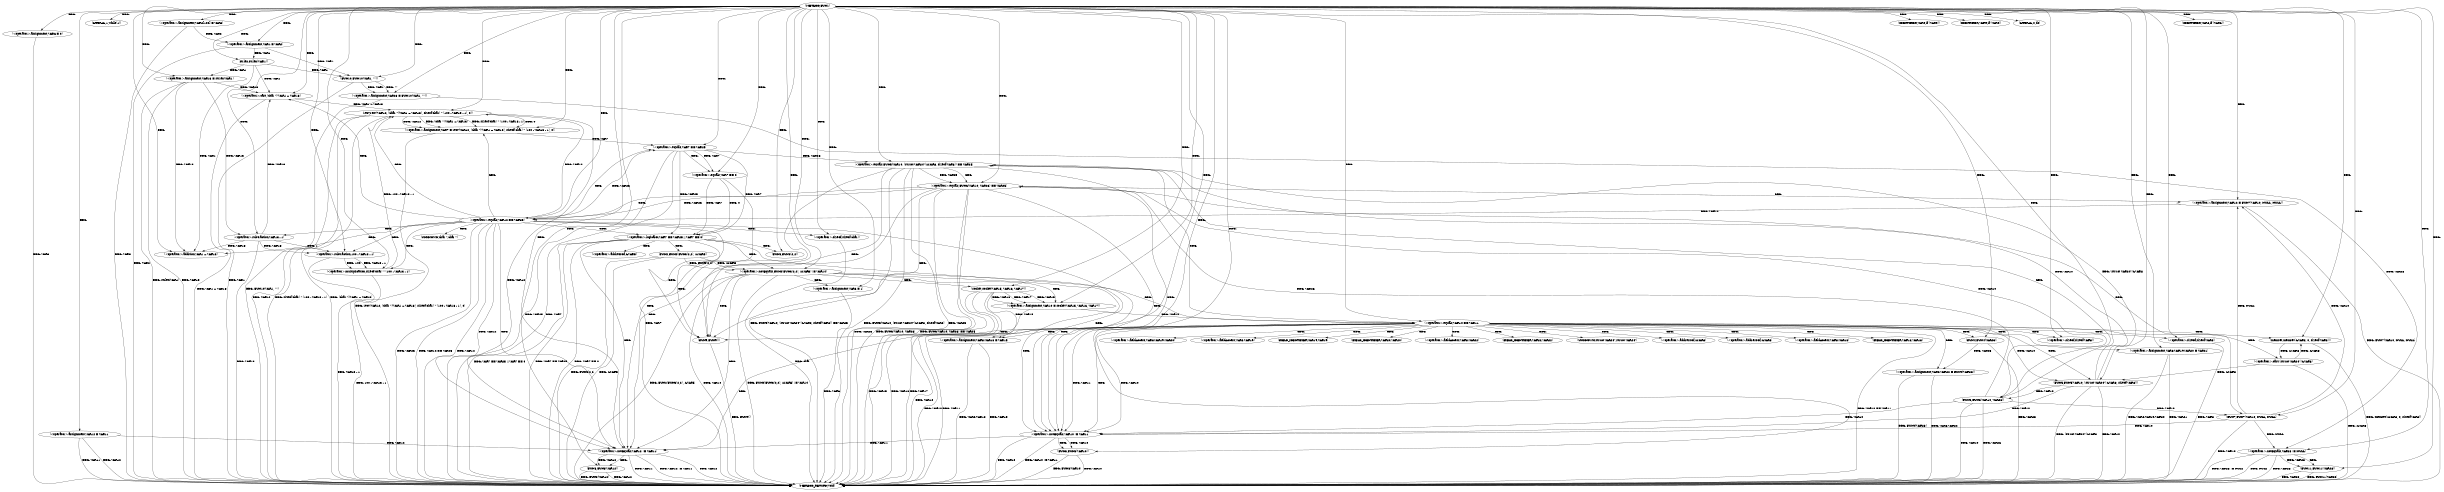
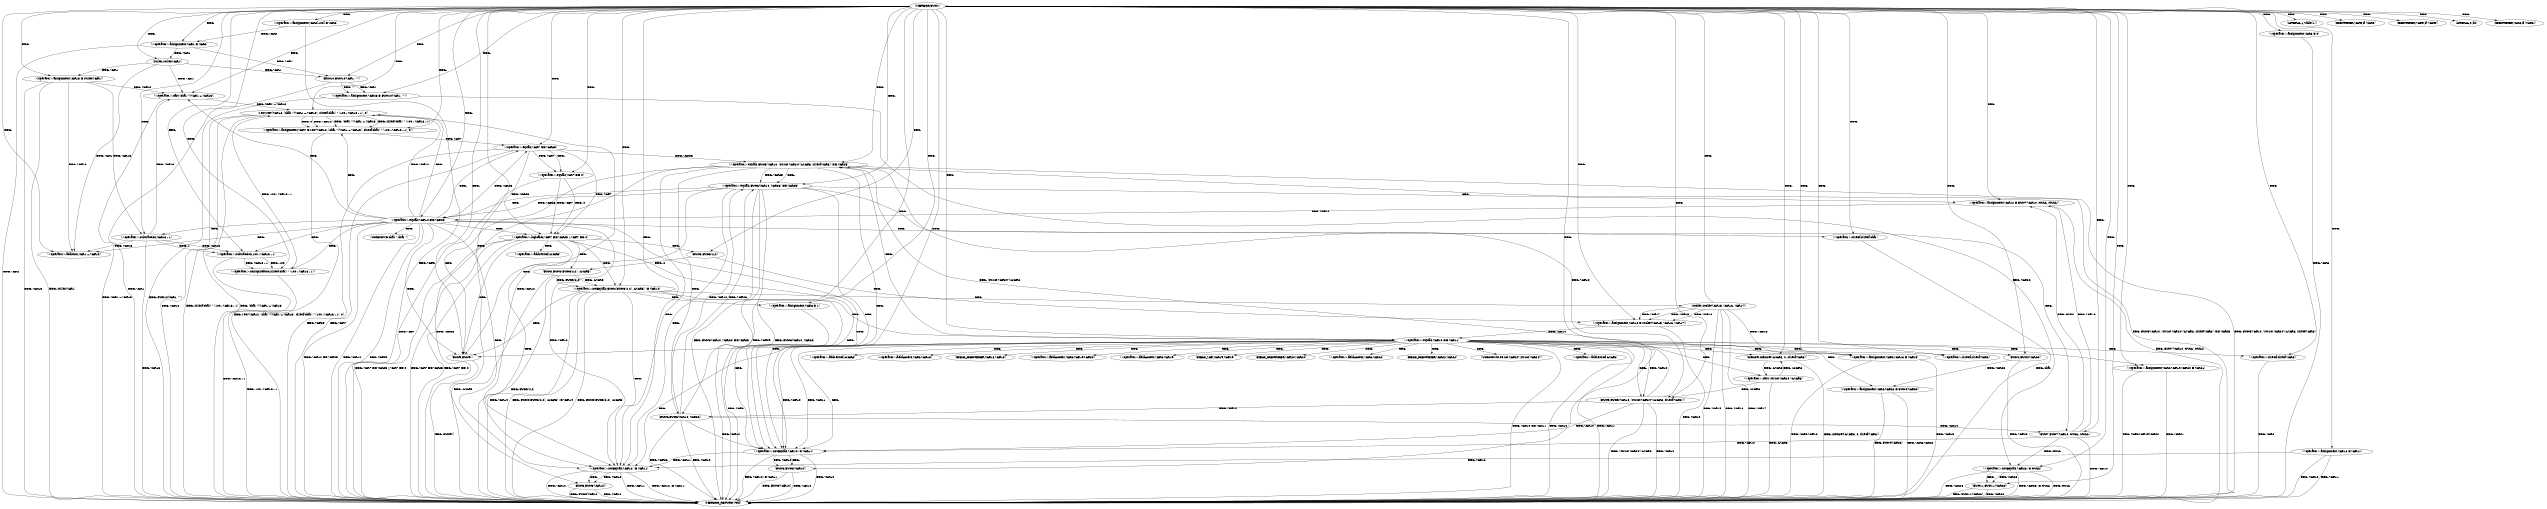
(1182, 32) -> (1703, 19)
none -> (642, 263)
(949, 282) -> (1145, 310)
(1303, 340) -> (1215, 358)
